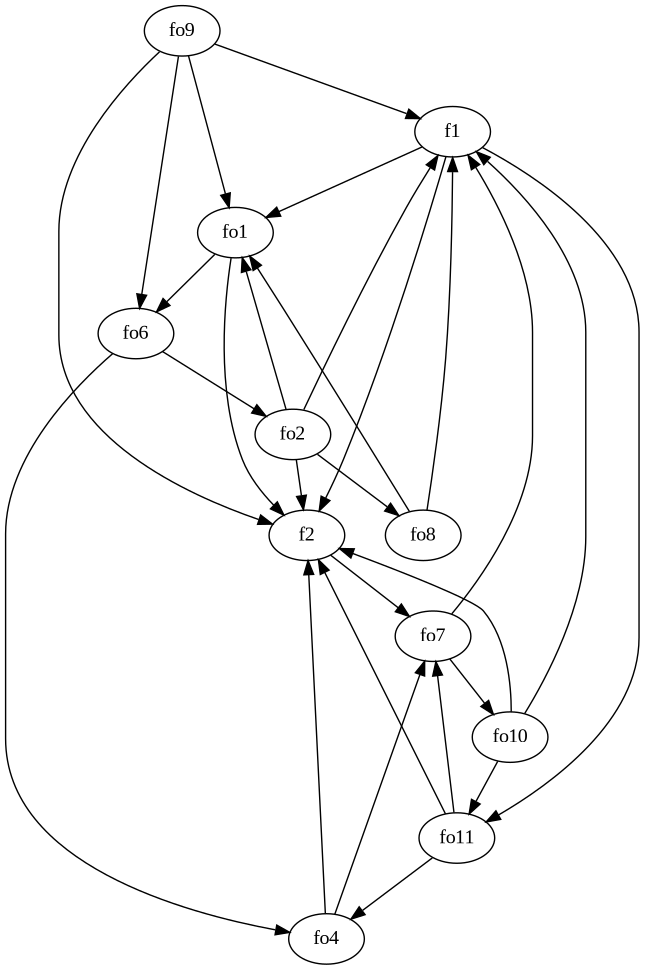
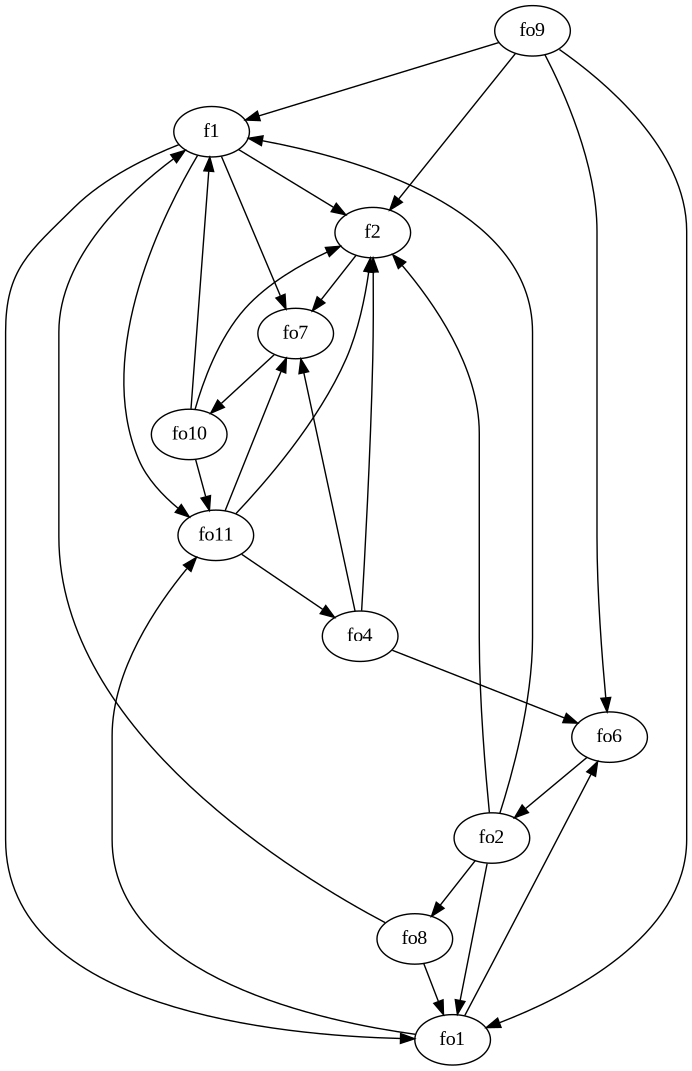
(226, 381) -> (122, 888)
(533, 395) -> (251, 226)
(6, 707) -> (470, 681)
